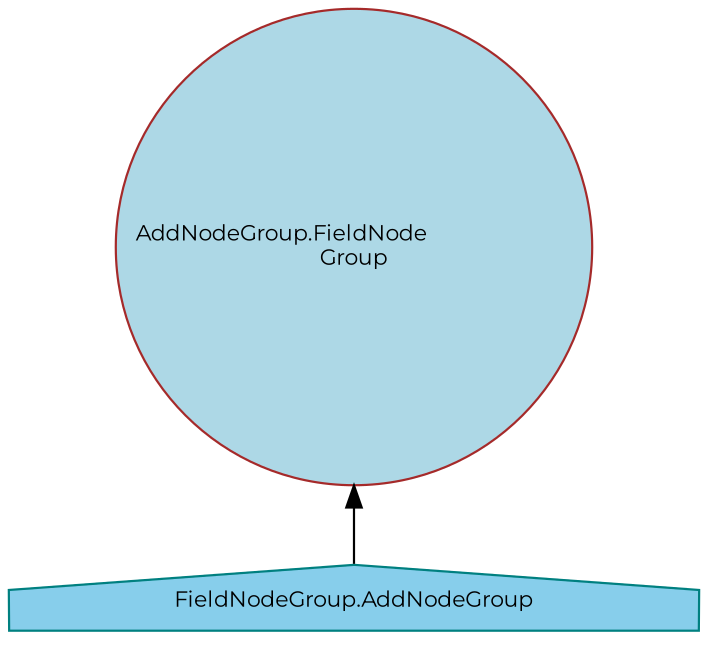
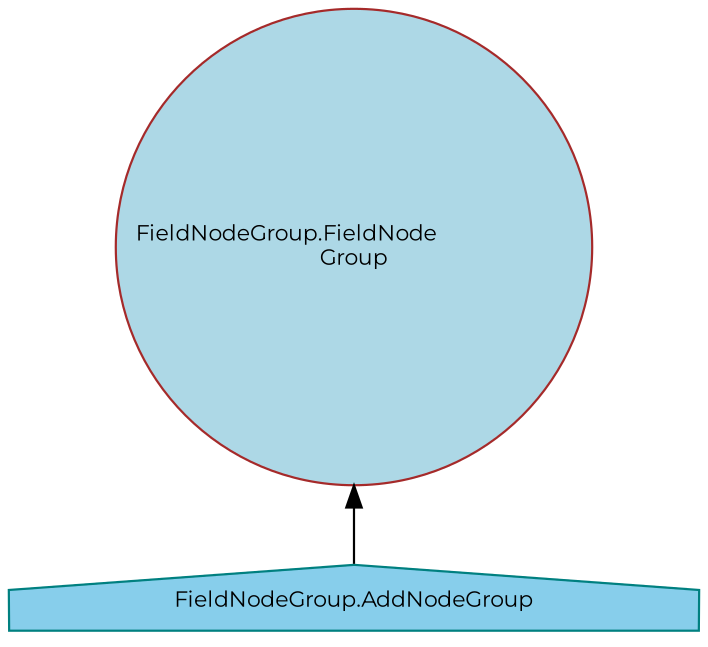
(354, 247) -> (354, 247)
